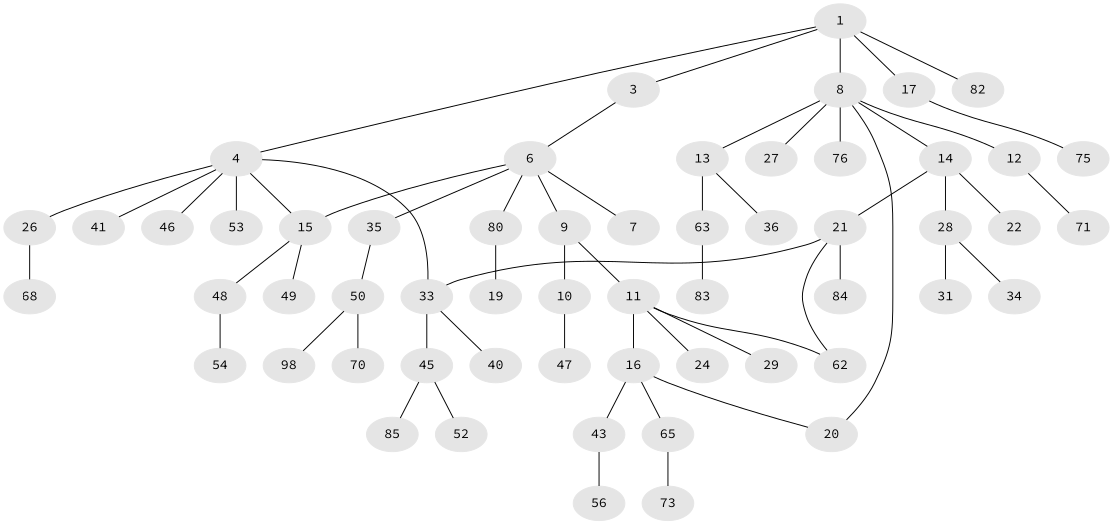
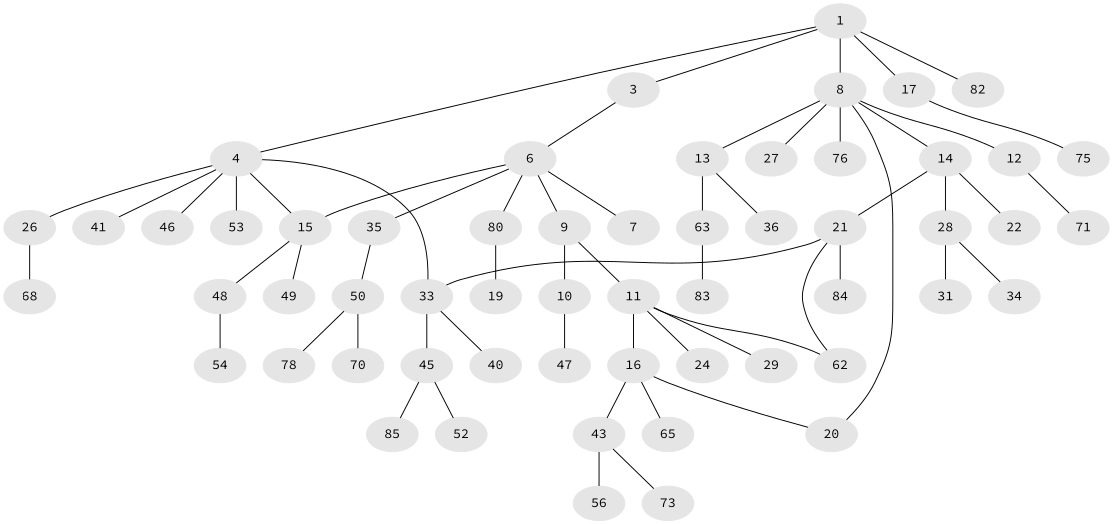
(289, 366) -> (289, 366)
(668, 469) -> (633, 469)
